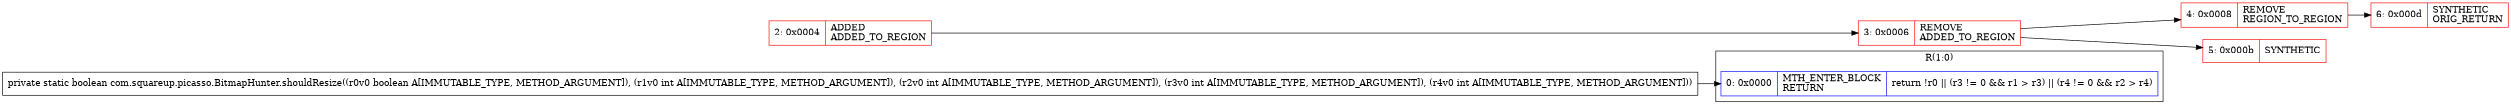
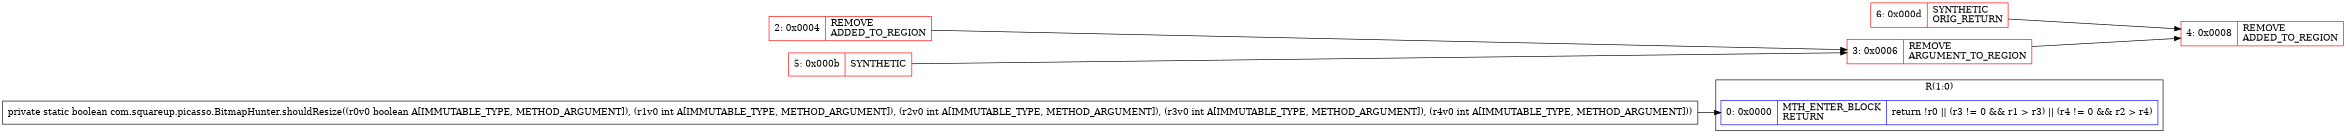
(2356, 15) -> (2091, 24)
(2293, 20) -> (2290, 38)
(848, 28) -> (852, 23)
(1968, 38) -> (1968, 56)
(2108, 42) -> (1376, 58)
